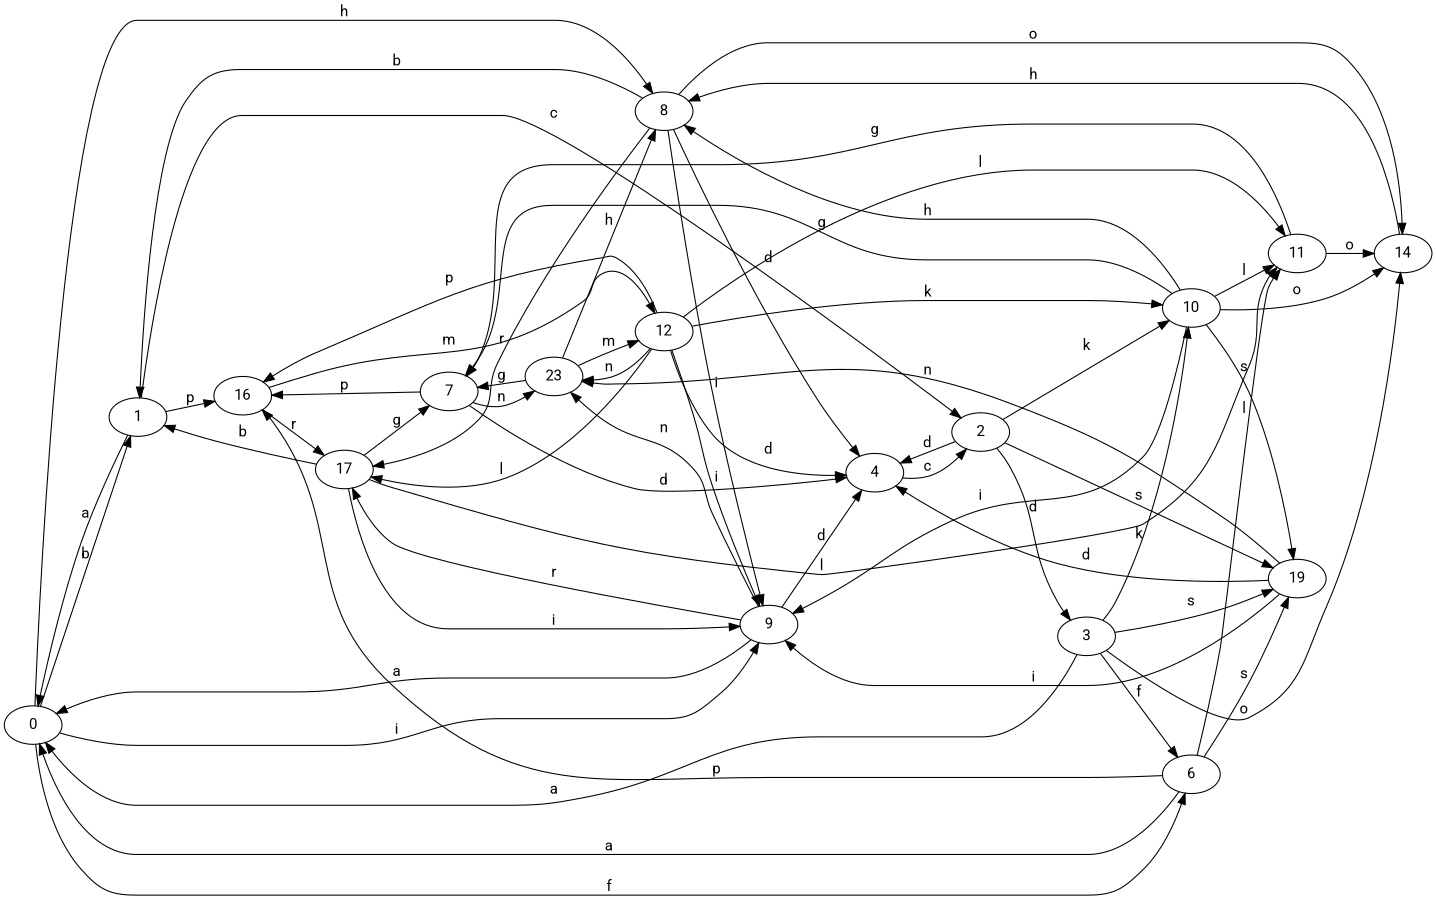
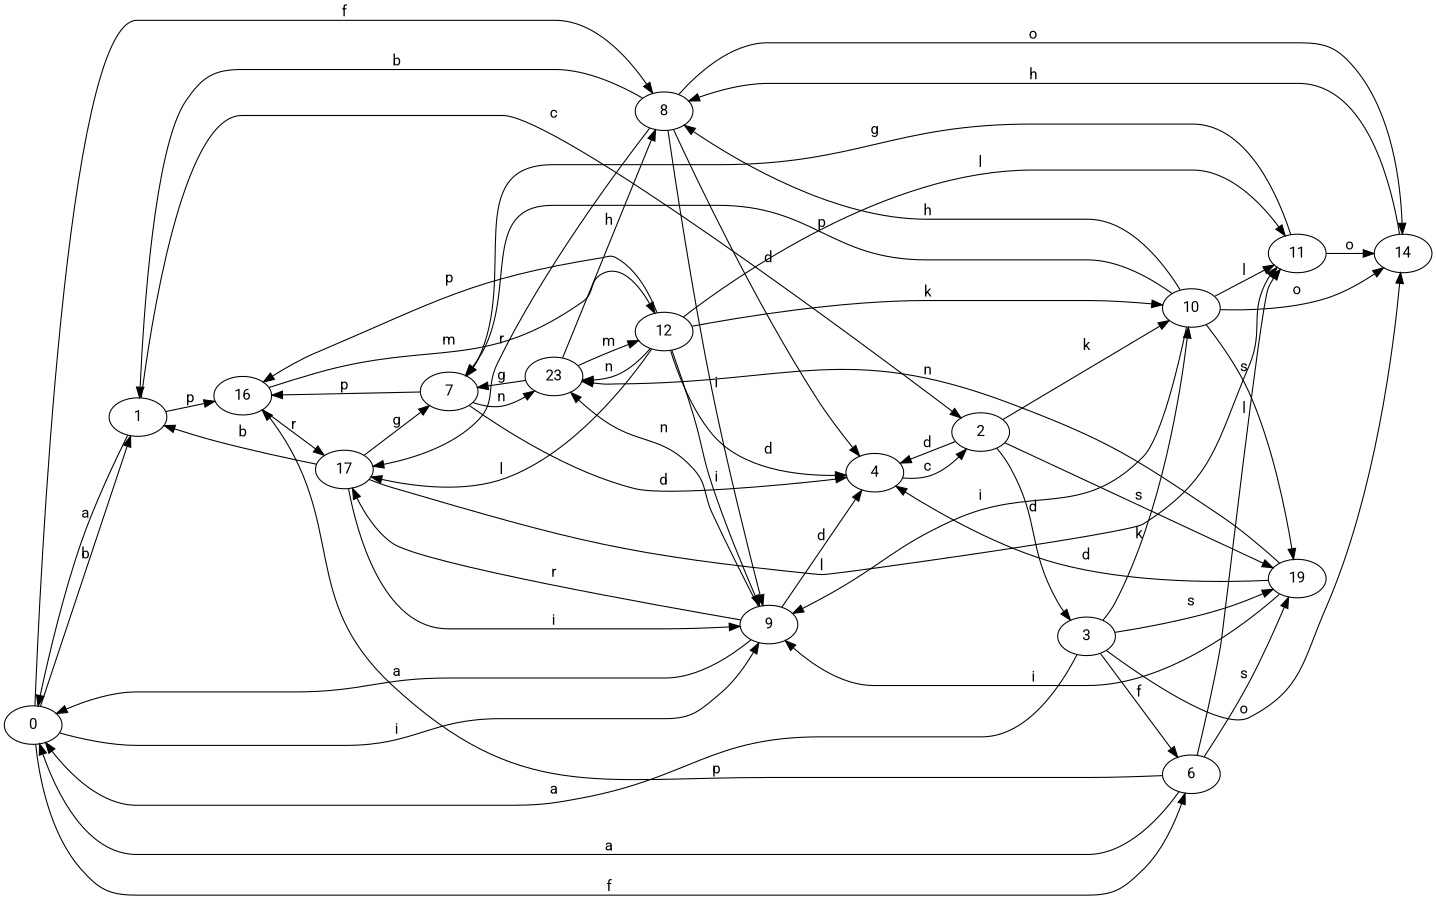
(344, 12) -> (344, 12)
(822, 223) -> (822, 223)
